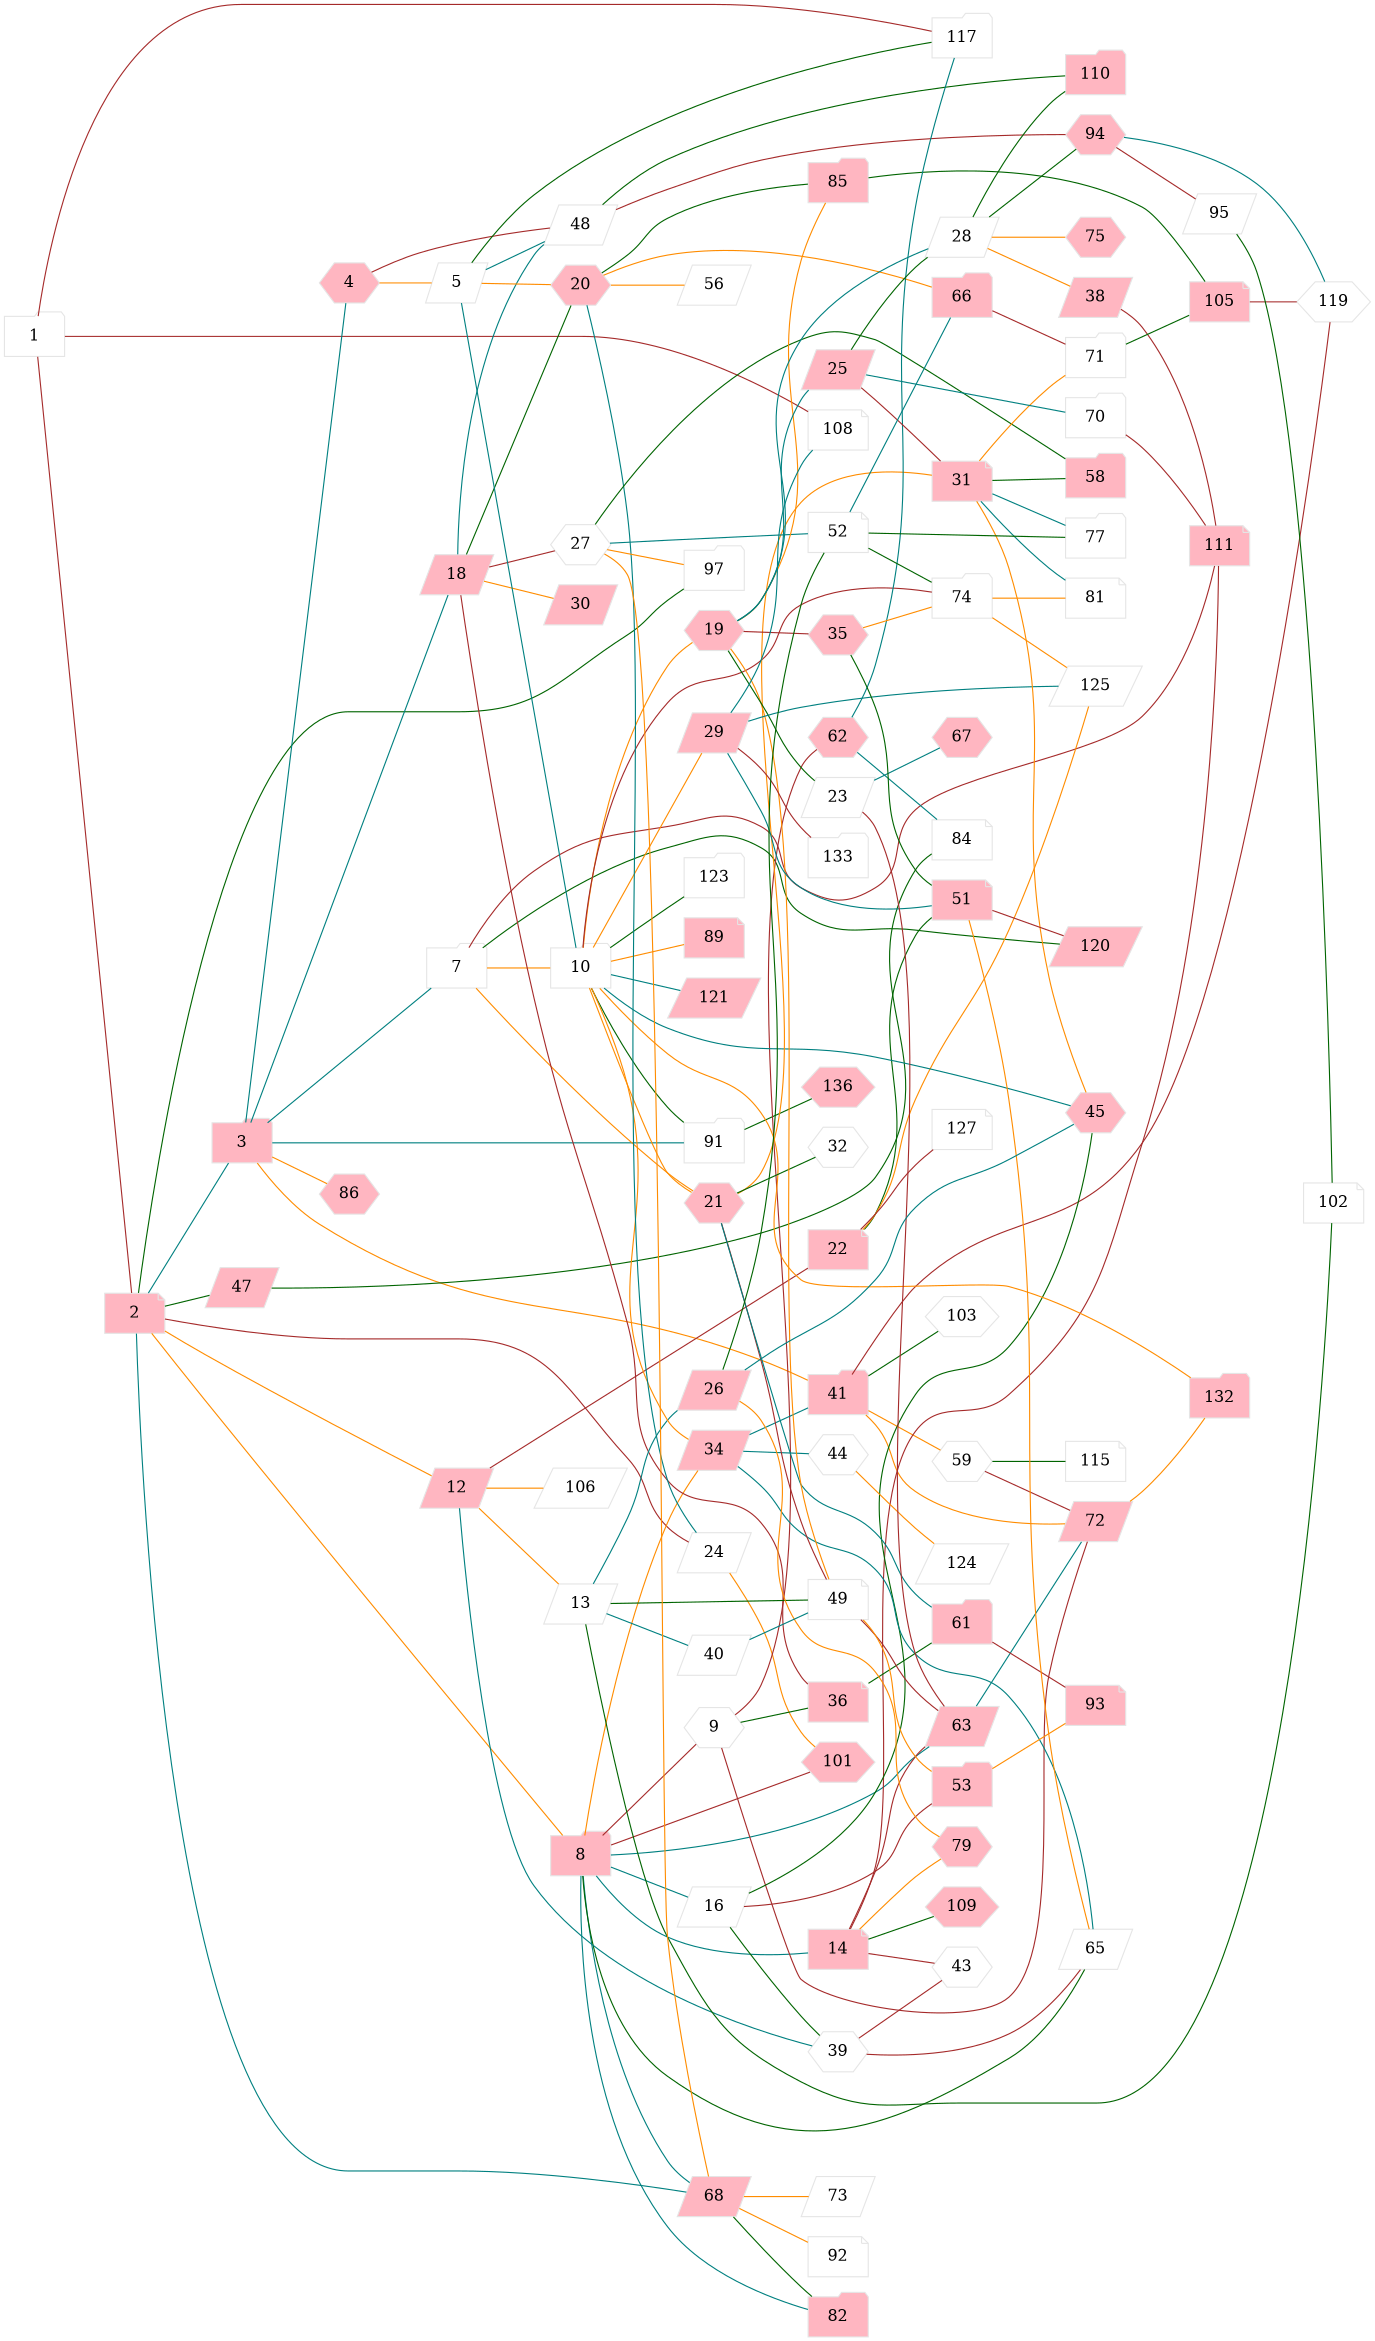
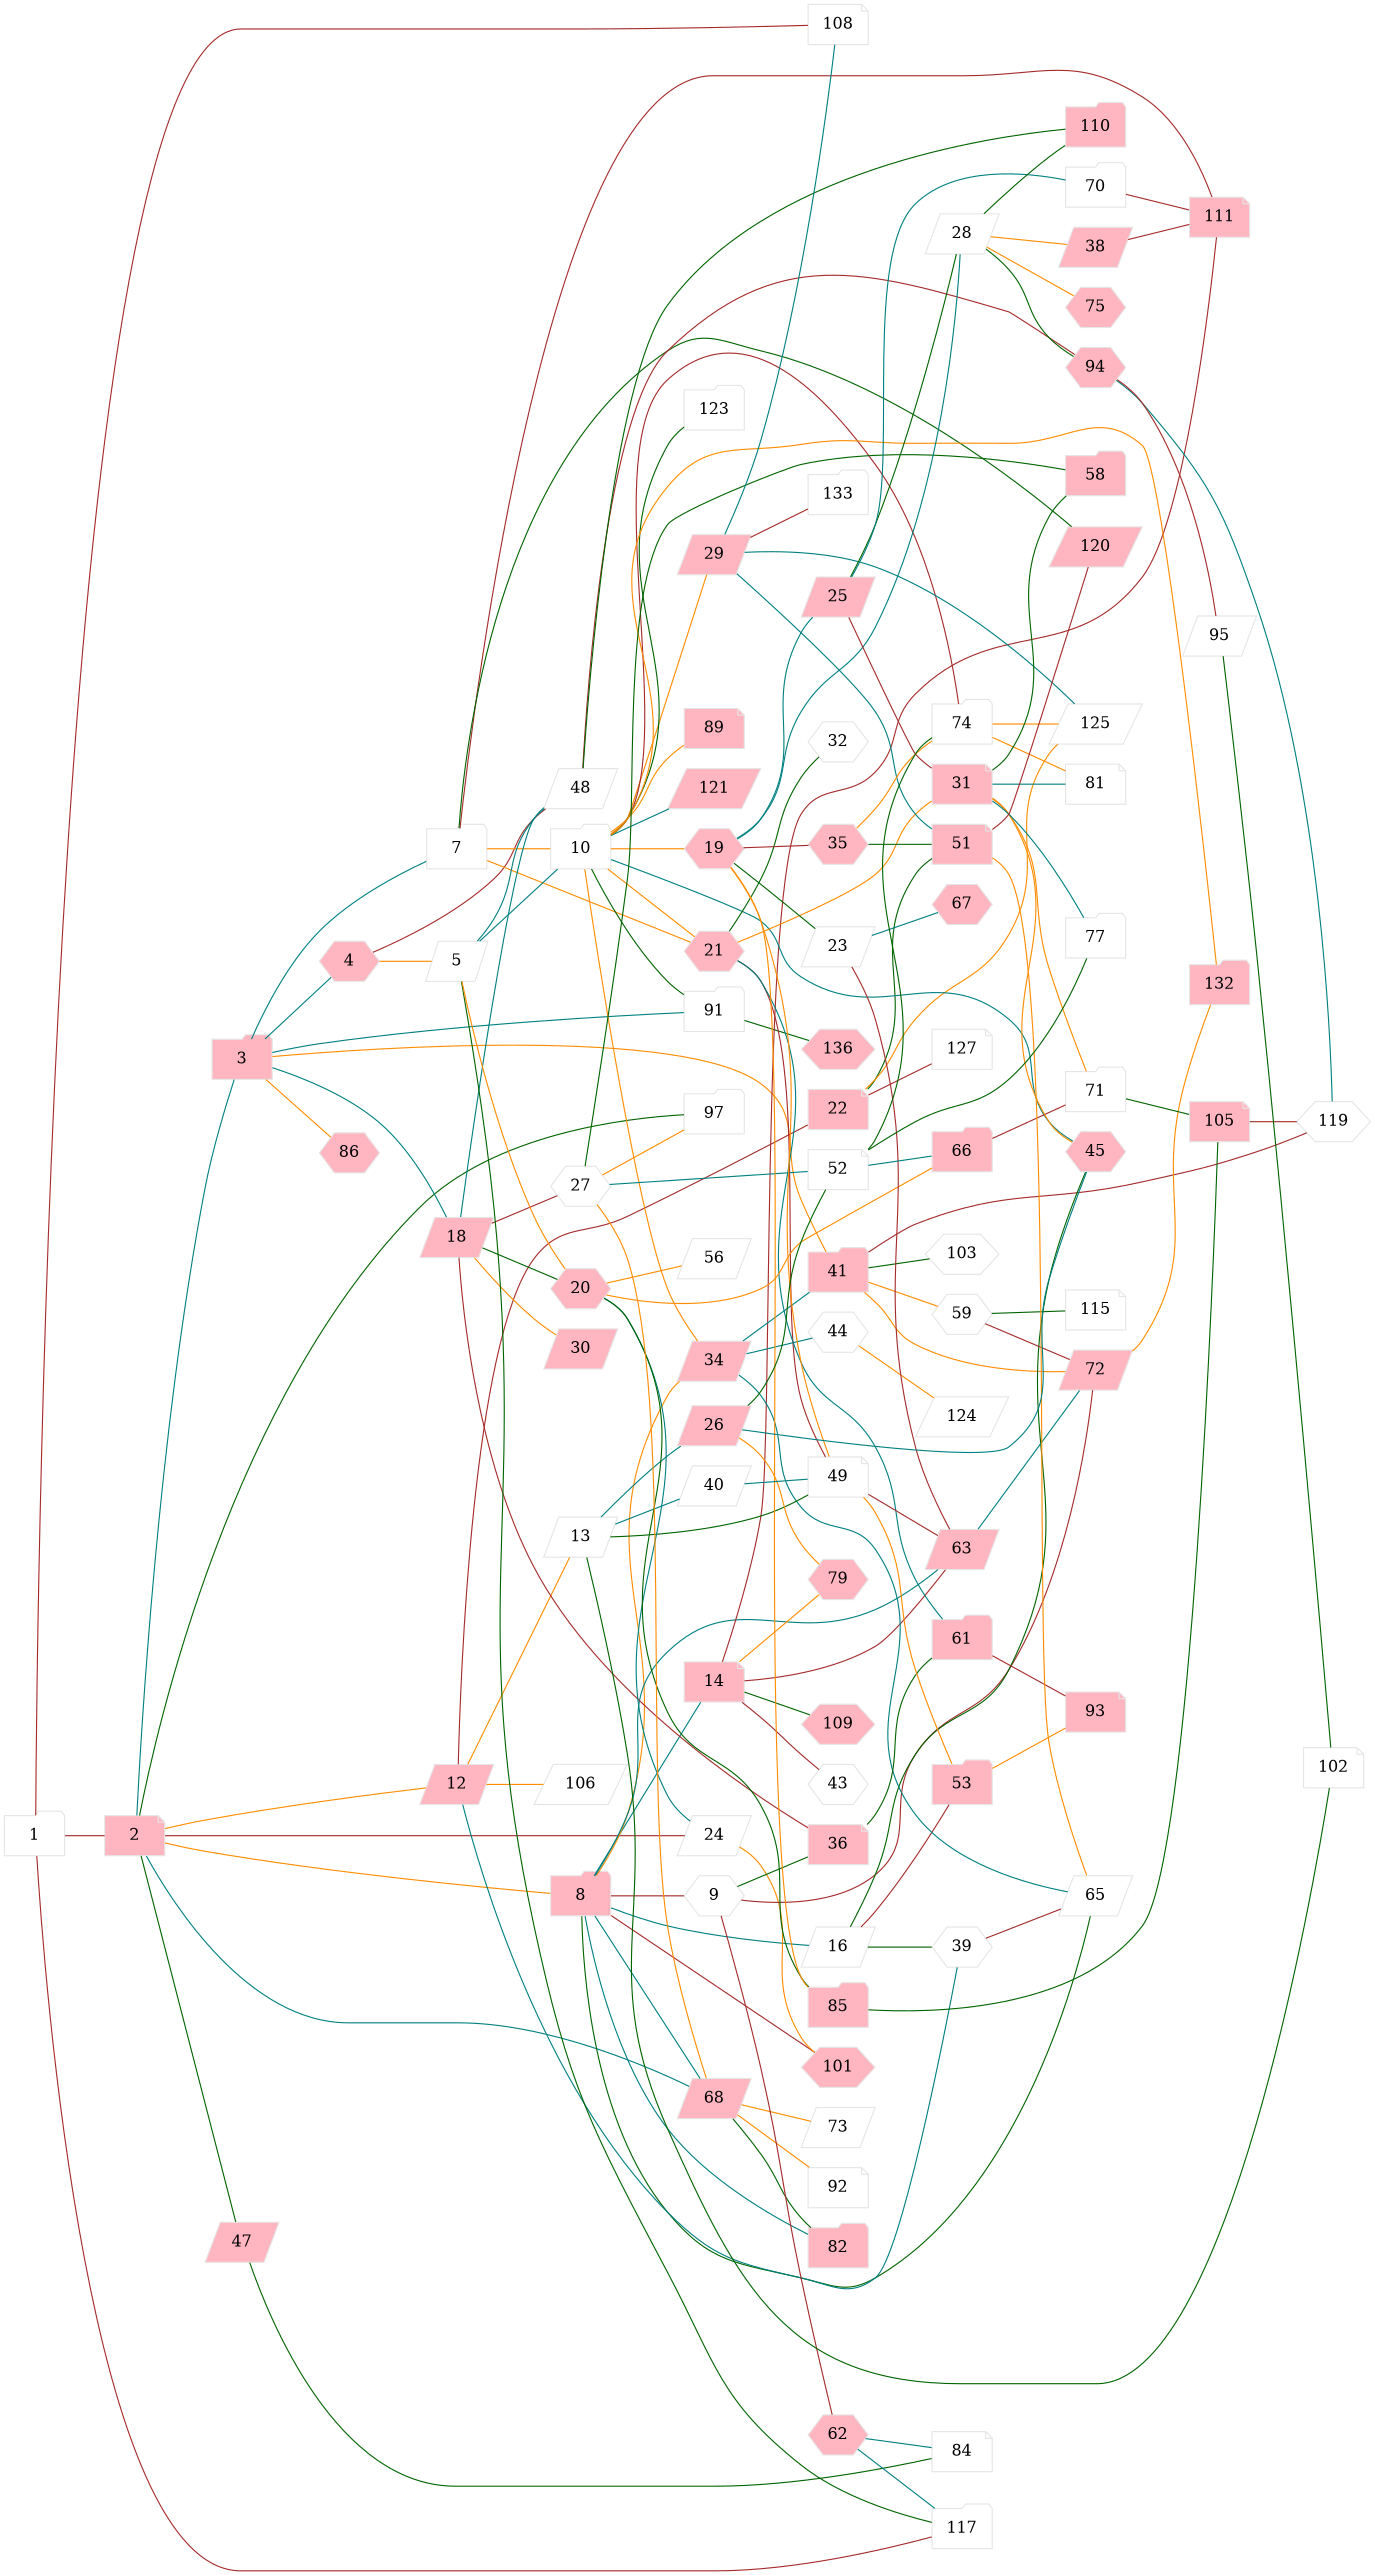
(909, 2004) -> none
